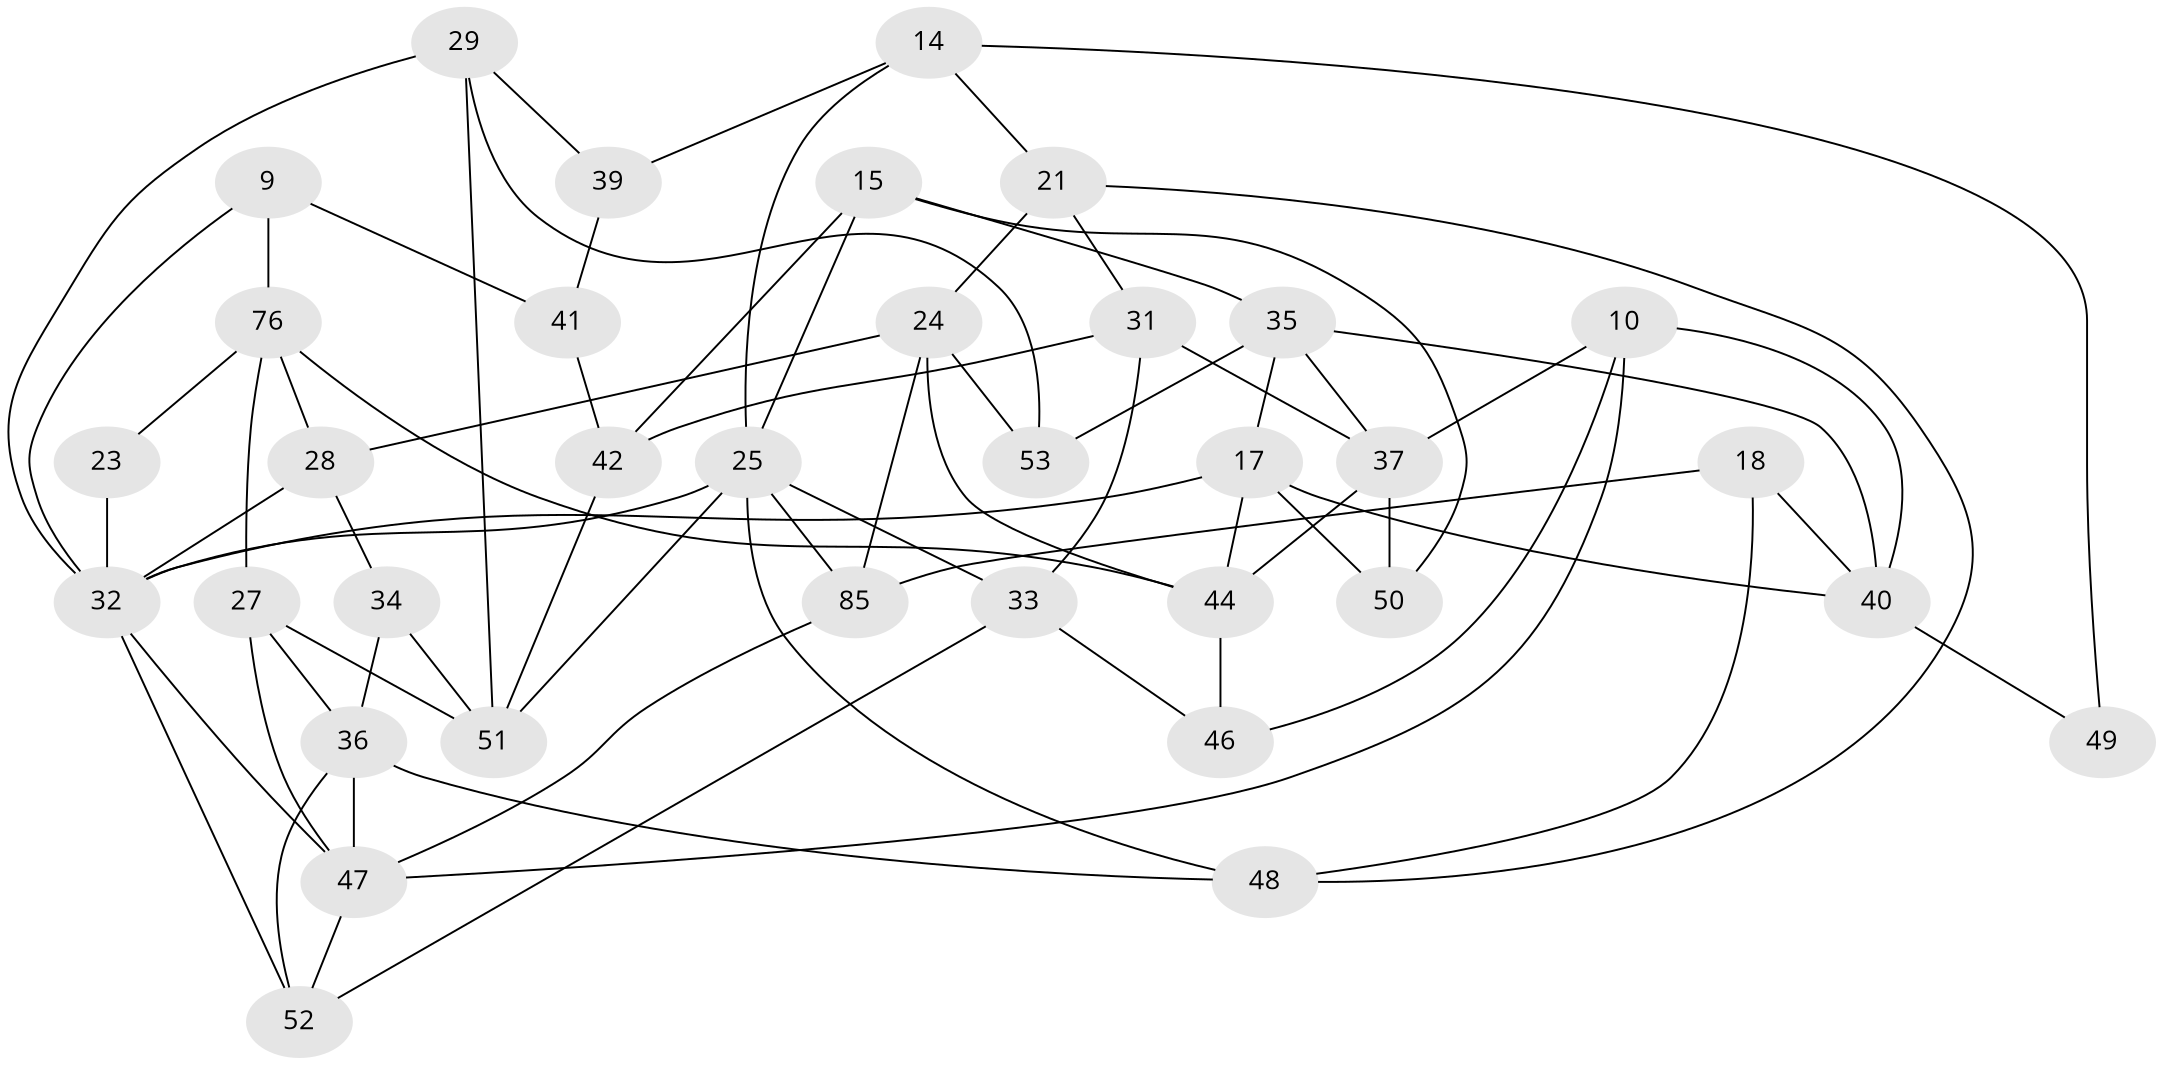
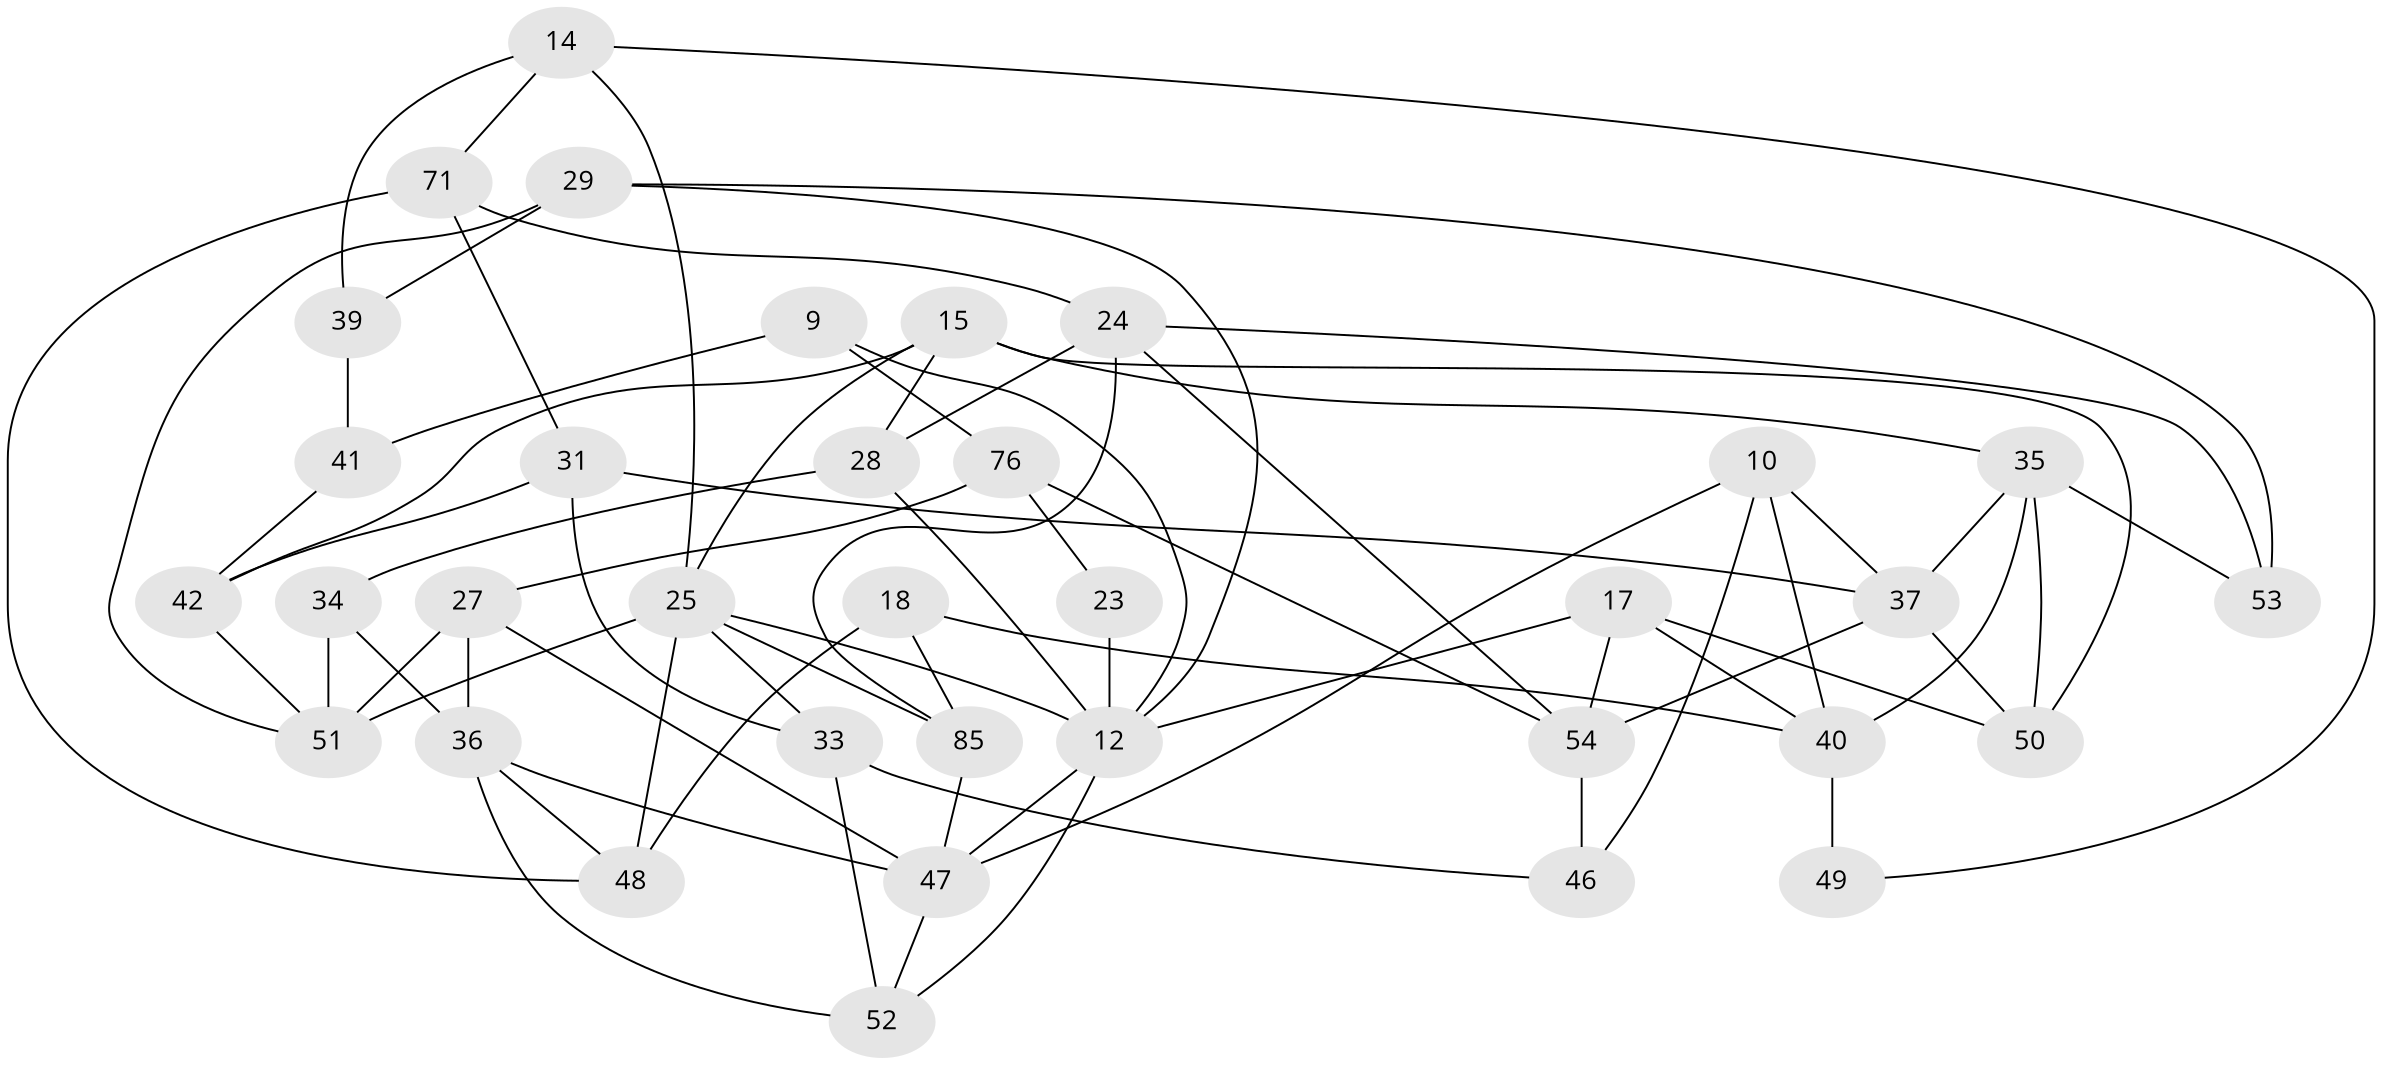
(1053, 183) -> (439, 183)
(1269, 380) -> (2041, 602)
(294, 392) -> (903, 404)
(107, 602) -> (1109, 742)
(1220, 602) -> (1582, 742)
